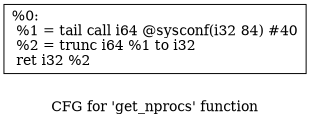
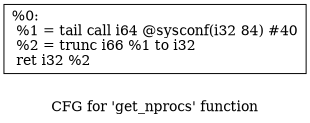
(104, 46) -> (104, 46)
